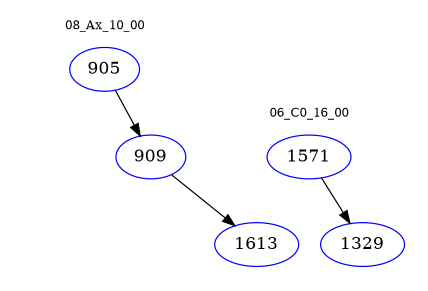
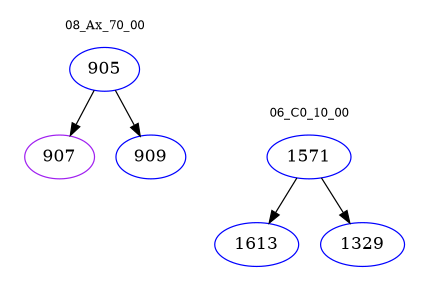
(105, 26) -> (105, 26)
(310, 114) -> (310, 114)
none -> (60, 157)
(198, 196) -> (286, 195)
